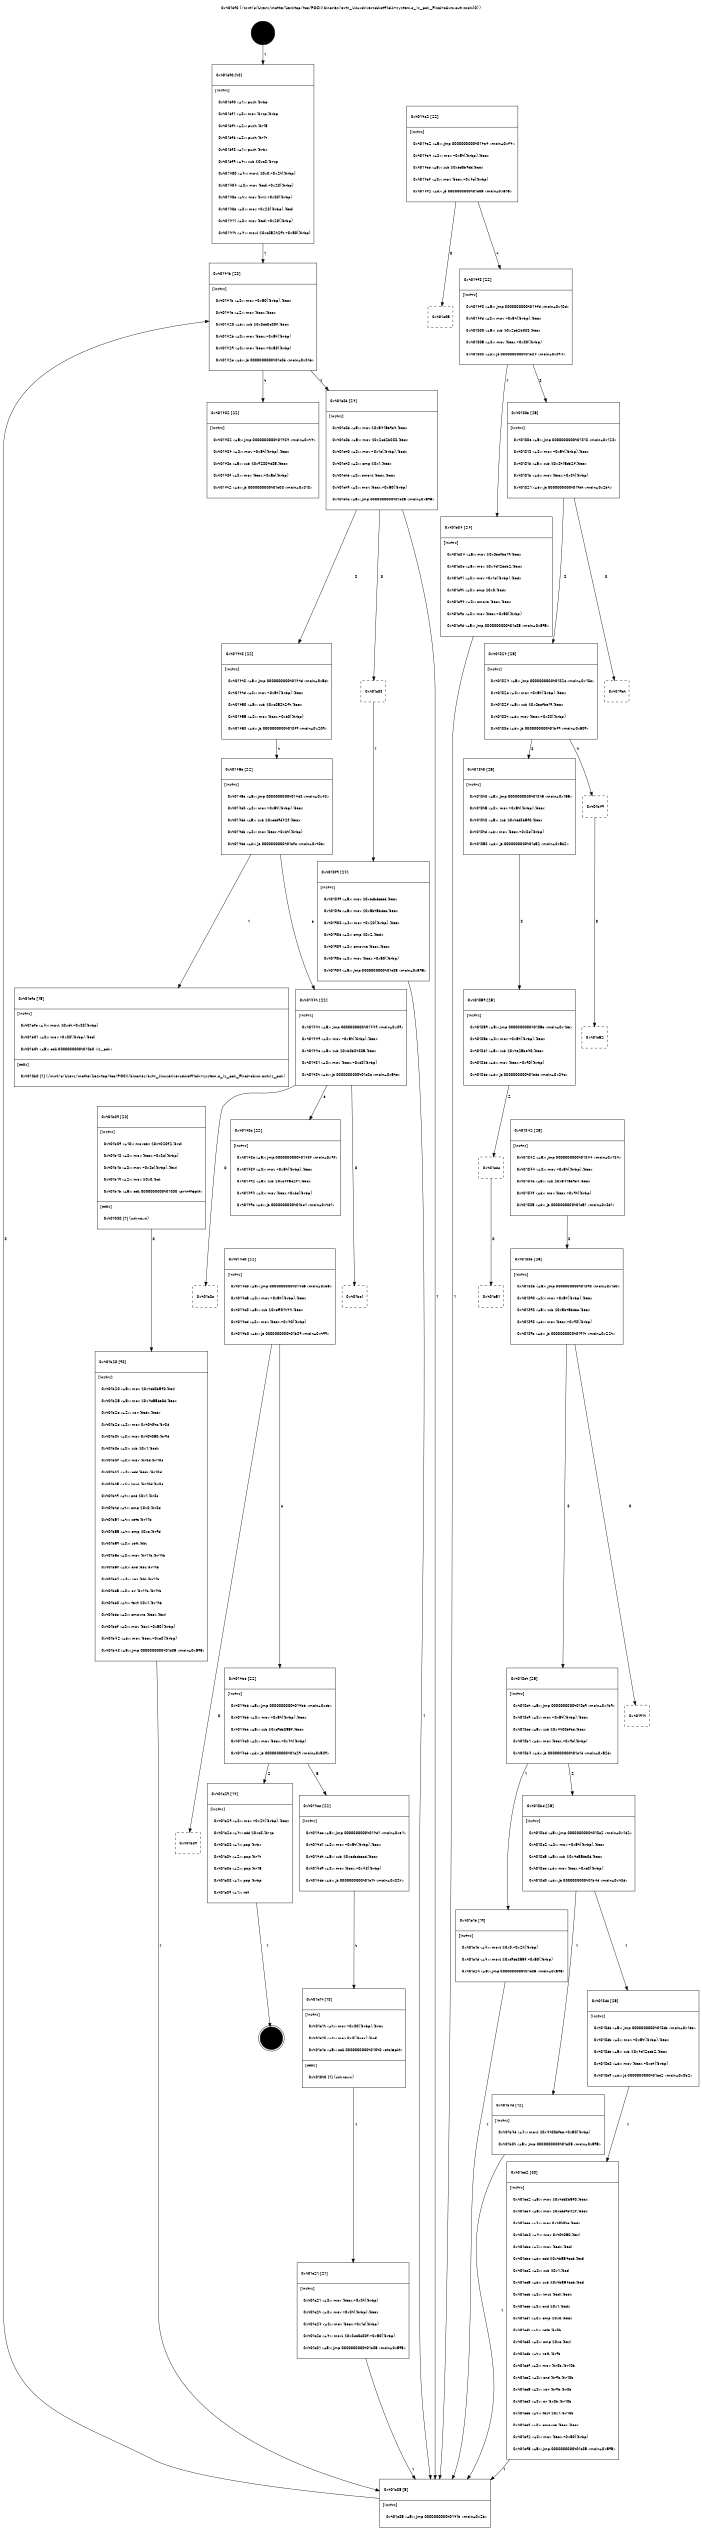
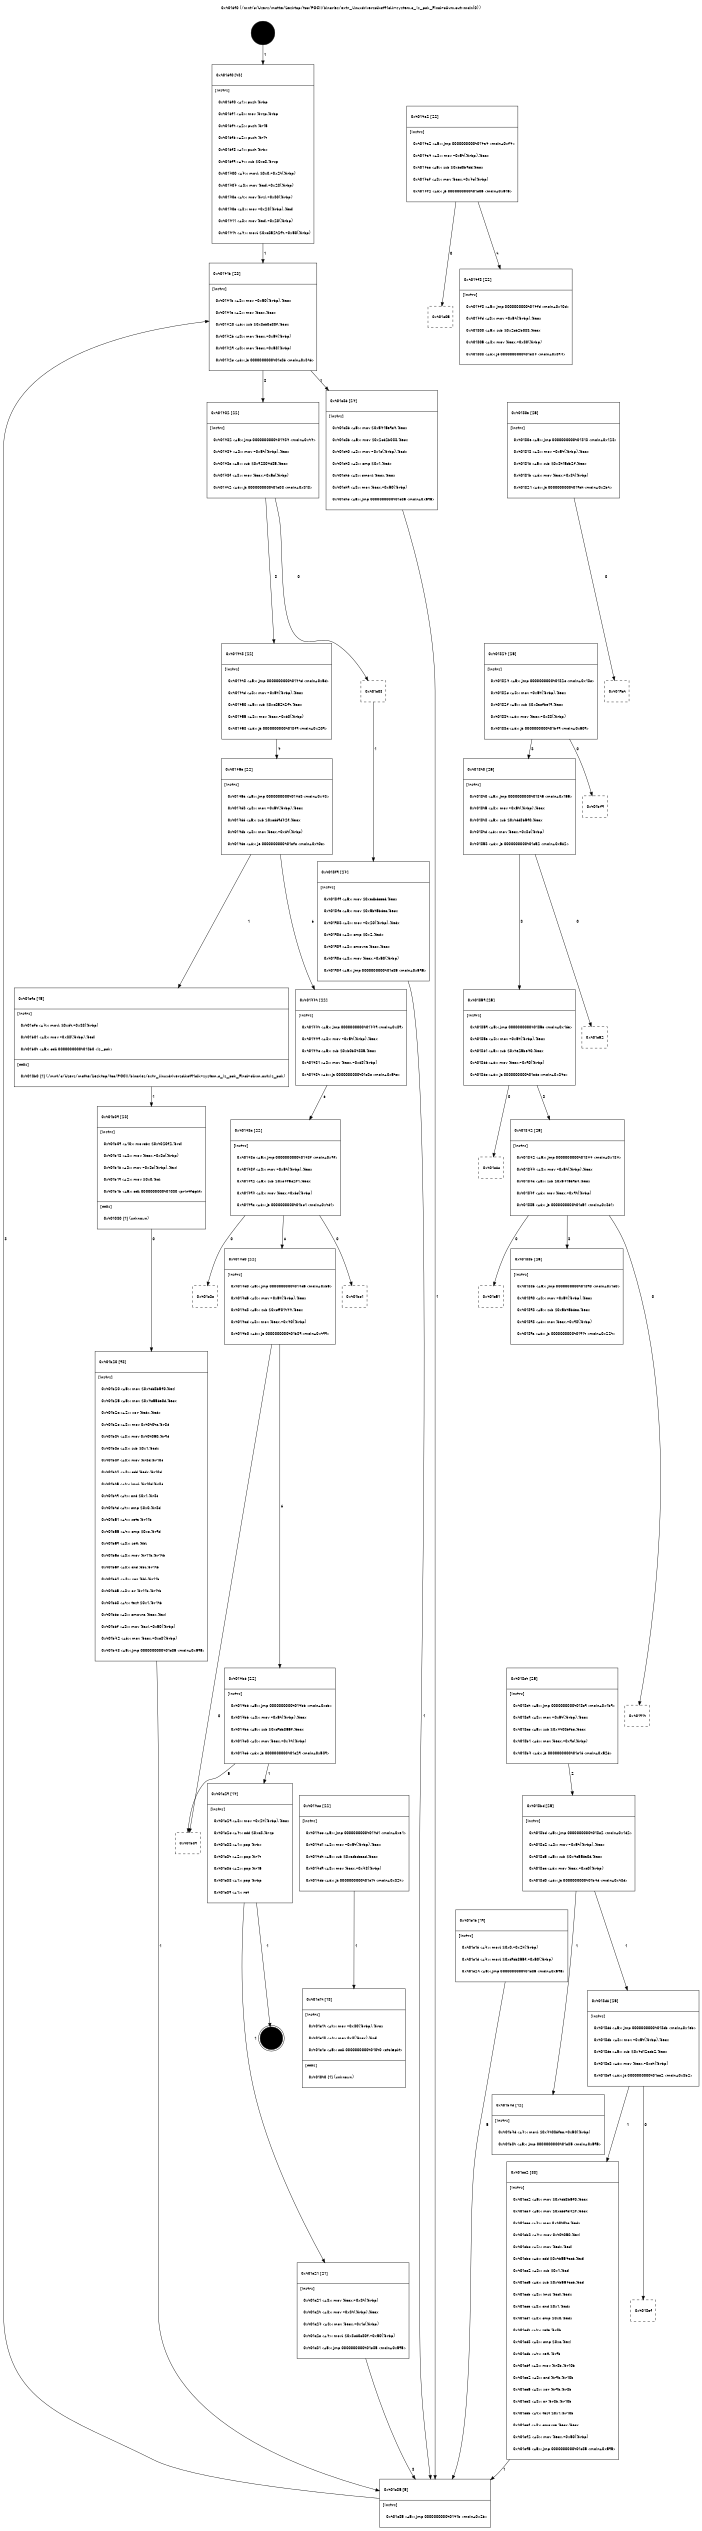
(265, 381) -> (265, 381)
(539, 382) -> none
(561, 569) -> none
(329, 575) -> (270, 569)
(496, 577) -> none
(377, 593) -> (286, 612)
(279, 749) -> (279, 749)
(577, 749) -> (577, 749)
(595, 920) -> (563, 939)
none -> (151, 1095)
(509, 1097) -> (509, 1097)
none -> (543, 1101)
(216, 1155) -> (222, 1246)
(353, 1184) -> (338, 1247)
none -> (283, 1230)
(491, 1230) -> (508, 1247)
(565, 1504) -> none
(605, 1523) -> (660, 1455)
(269, 1774) -> (269, 1774)
(316, 1778) -> (201, 1788)
(509, 1833) -> none
(356, 1946) -> (356, 1946)
(487, 2125) -> (487, 2125)
(353, 2173) -> (253, 2088)
none -> (643, 2311)
(485, 2315) -> none
(413, 2469) -> (413, 2469)
